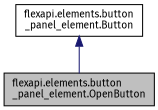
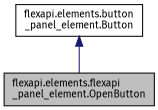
(79, 89) -> (79, 89)
